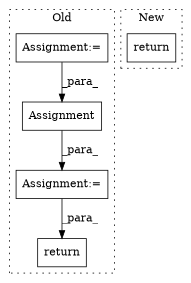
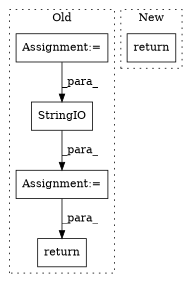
(62, 116) -> (62, 116)
